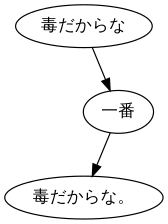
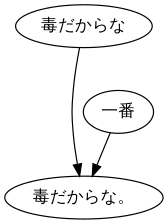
(99, 64) -> (72, 106)
